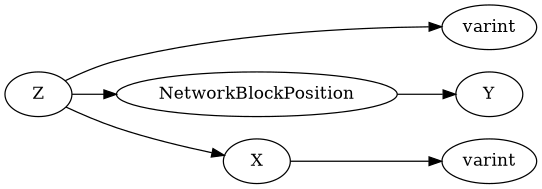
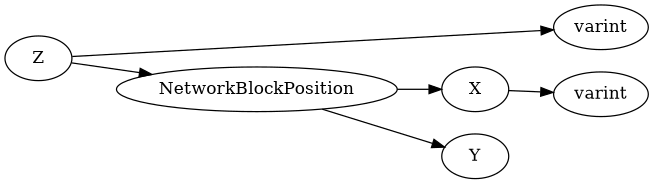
(137, 134) -> (413, 89)
